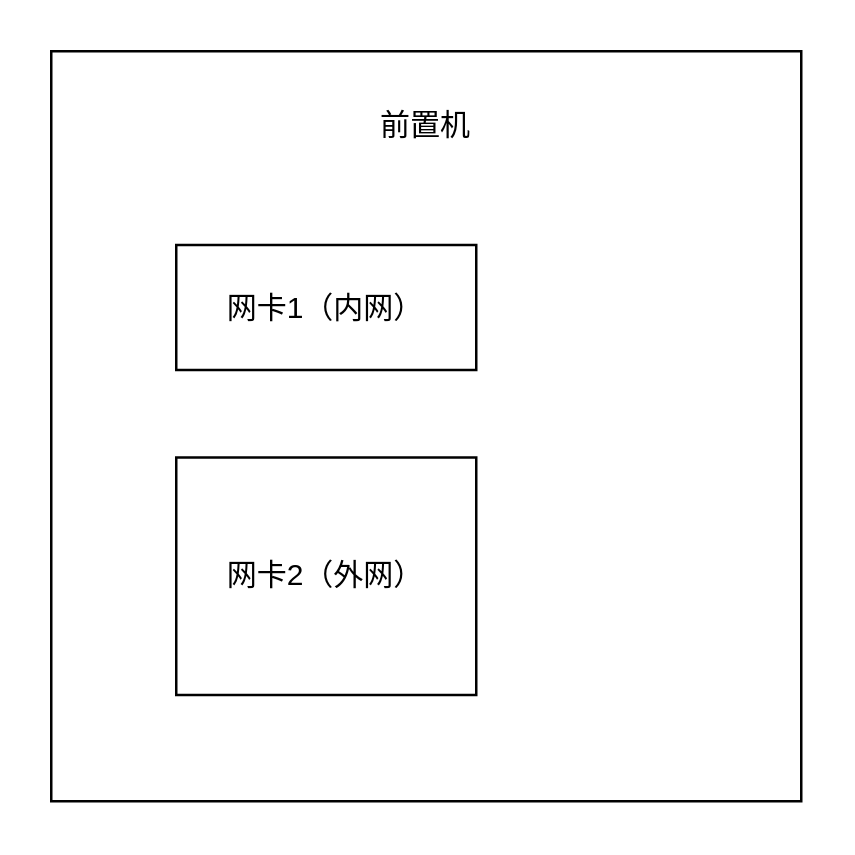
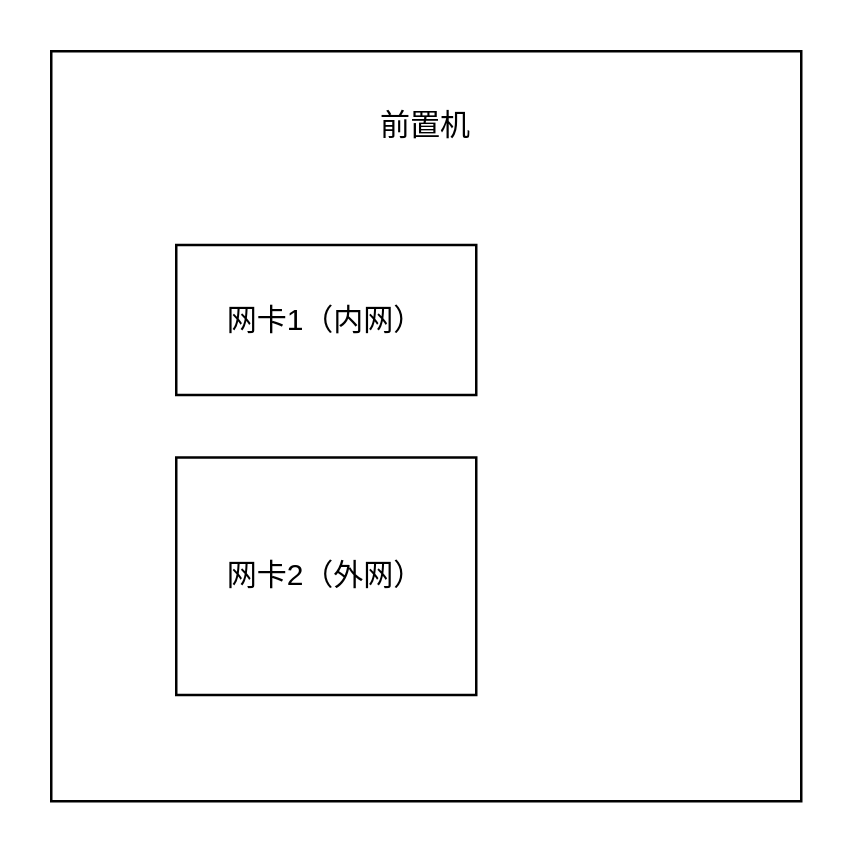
(326, 308) -> (326, 320)
